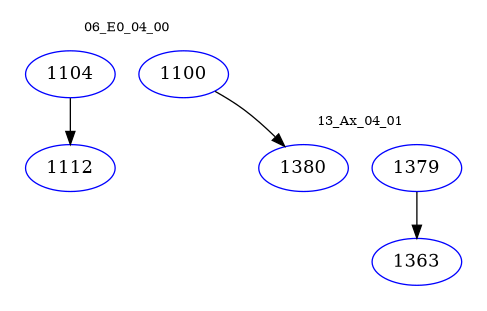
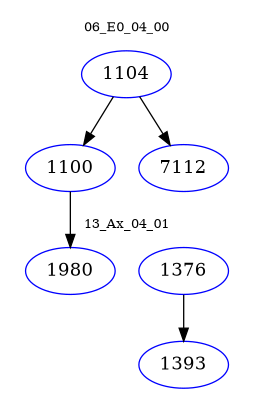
none -> (102, 115)
(70, 168) -> (184, 168)
(304, 168) -> (70, 271)
(417, 168) -> (184, 271)
(417, 262) -> (184, 365)
